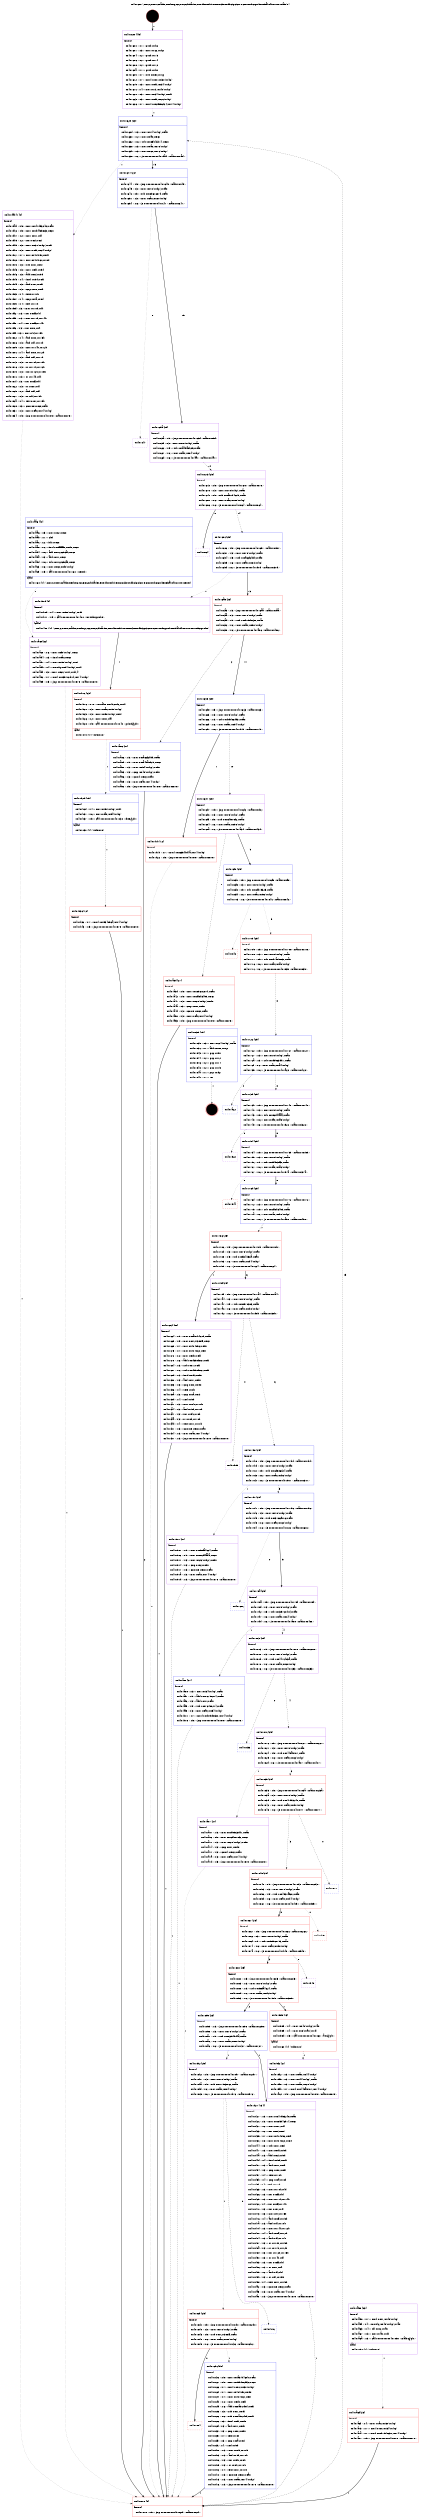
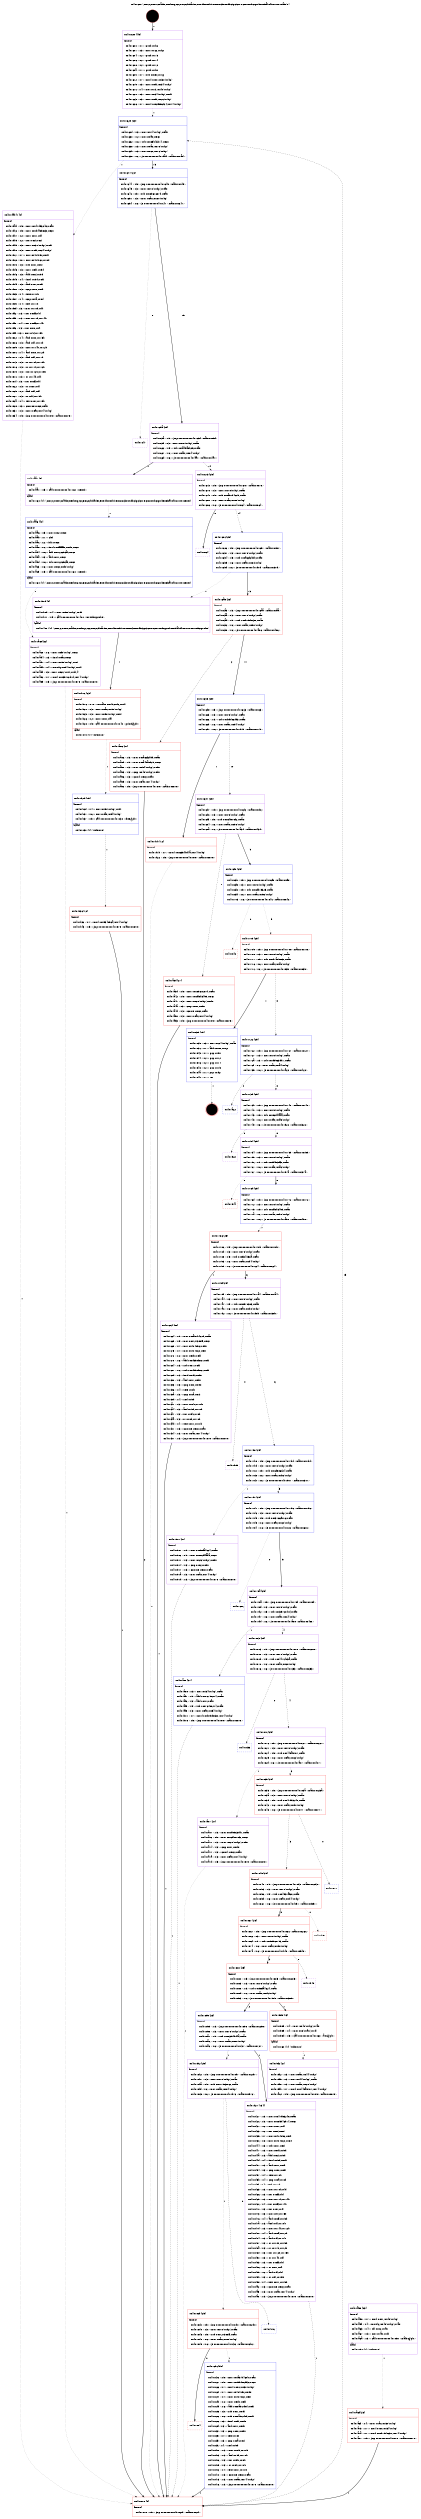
none -> (109, 490)
(145, 767) -> (145, 767)
none -> (251, 1001)
(276, 1132) -> (276, 1132)
